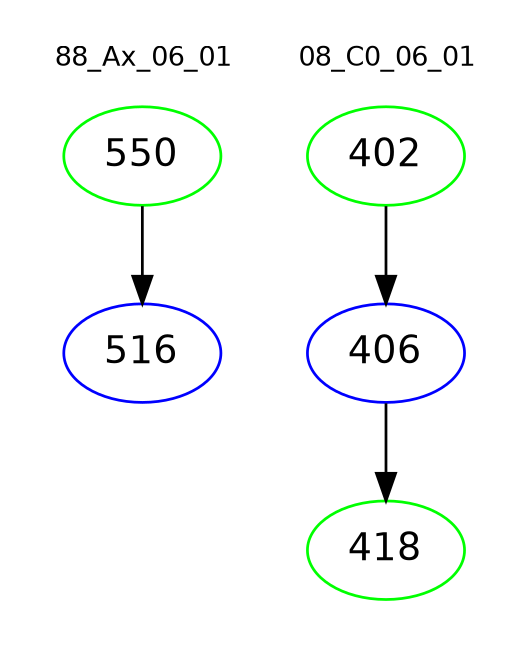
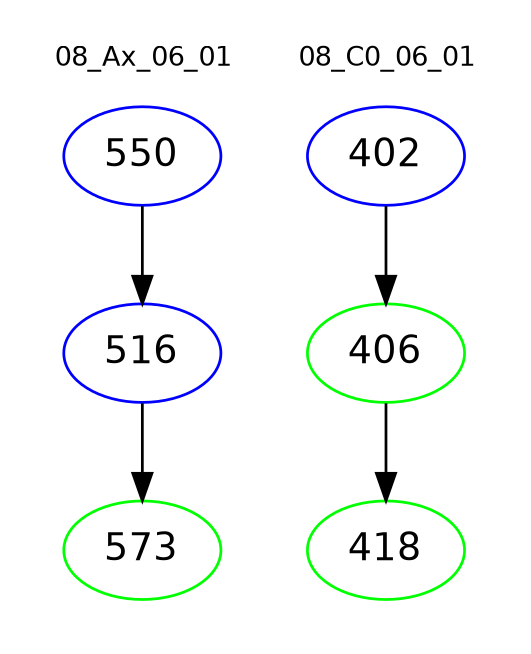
(144, 59) -> (144, 59)
(142, 156) -> (142, 156)
(386, 156) -> (386, 156)
(386, 353) -> (386, 353)
none -> (142, 550)
